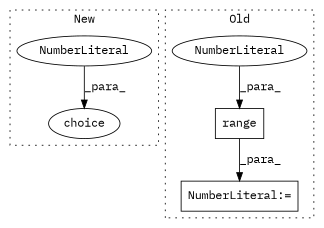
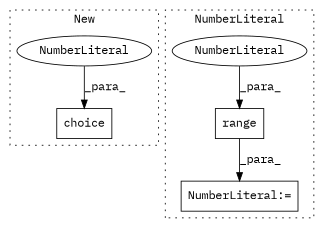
(240, 20) -> (240, 20)
(84, 124) -> (84, 124)
